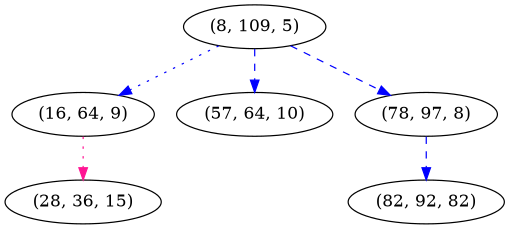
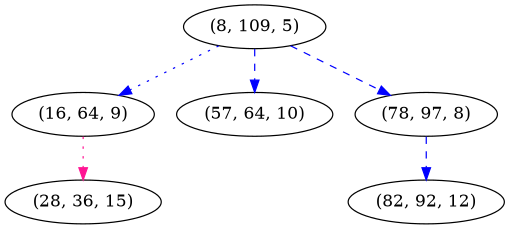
(426, 202) -> (426, 202)
